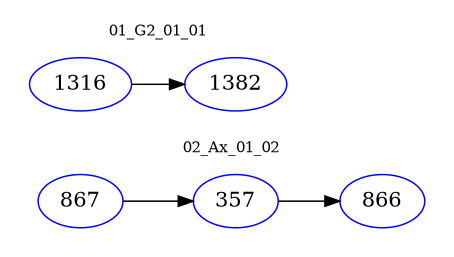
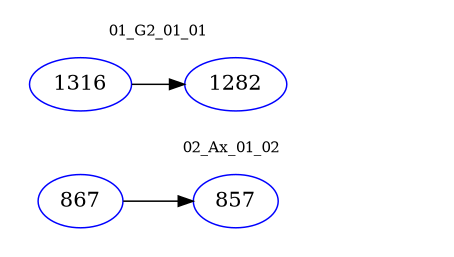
(236, 84) -> (236, 84)
(236, 201) -> (236, 201)
(382, 201) -> none
